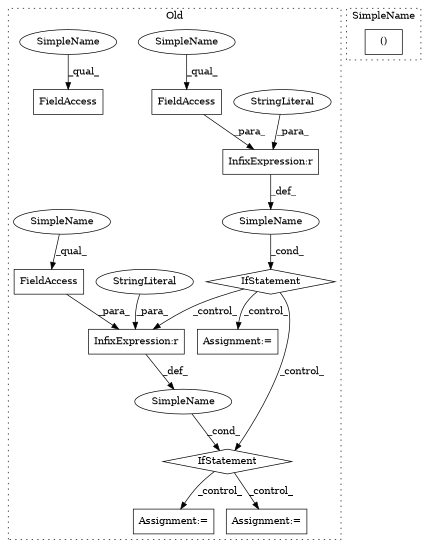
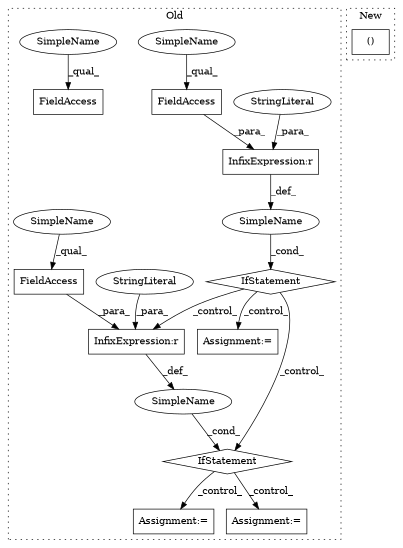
(384, 16) -> (371, 16)
